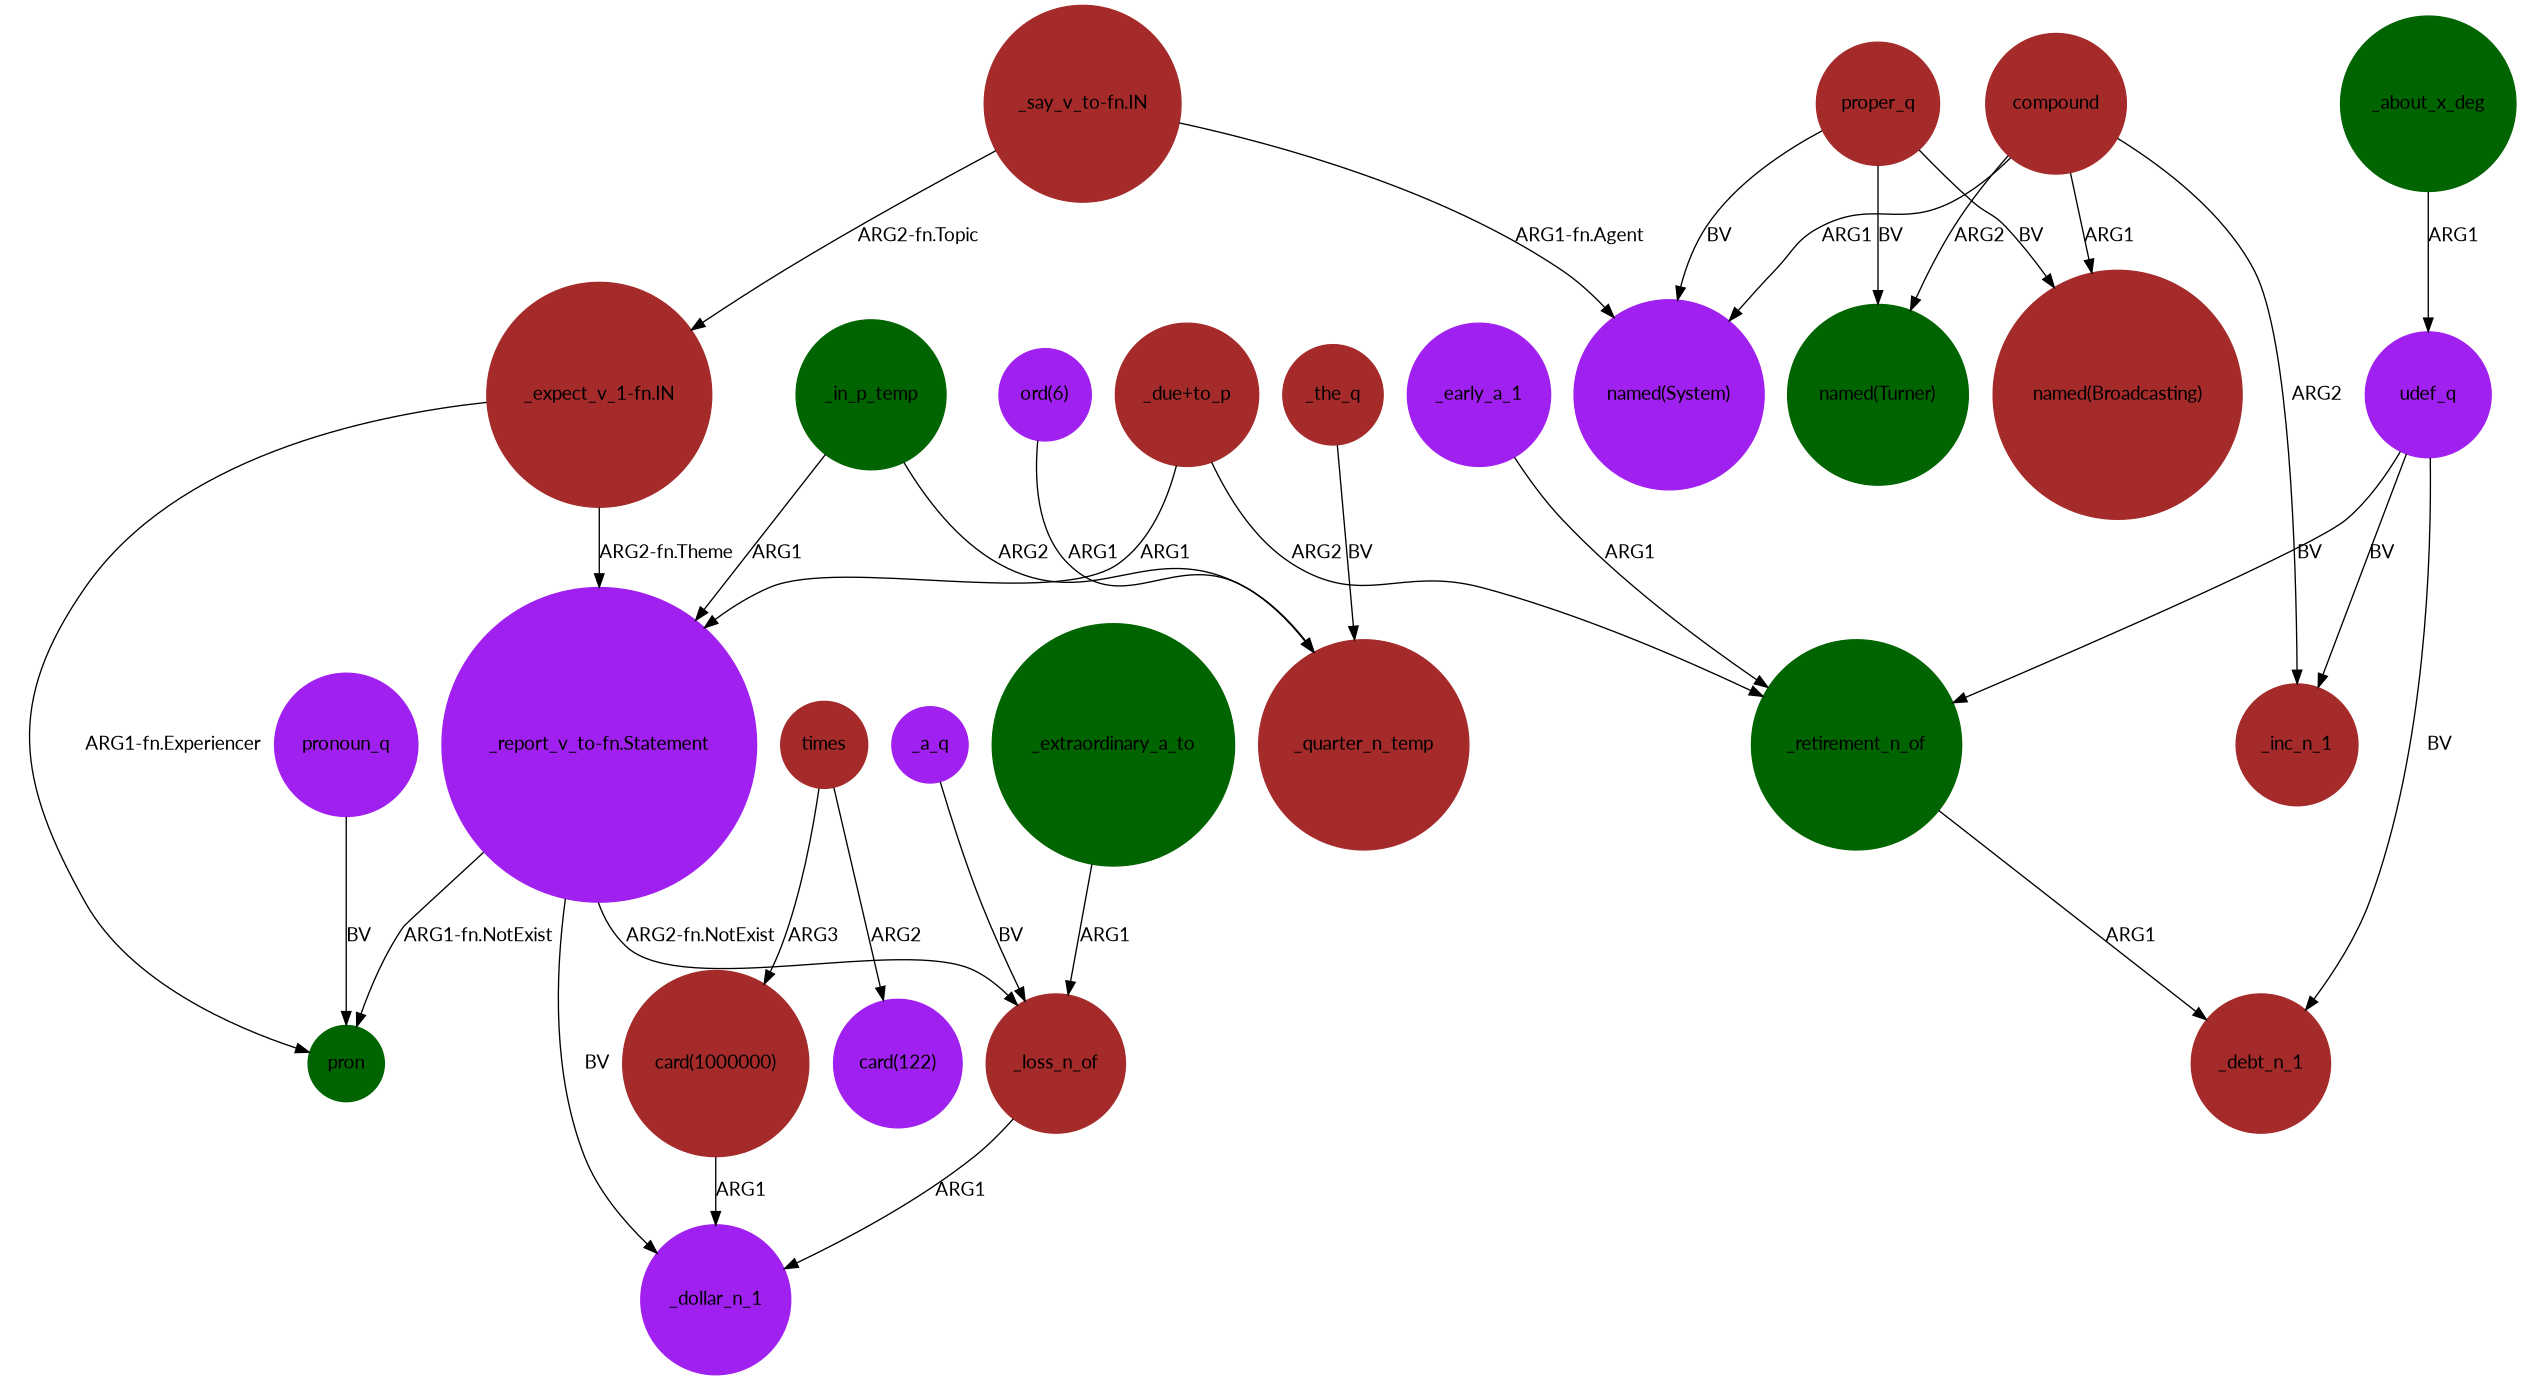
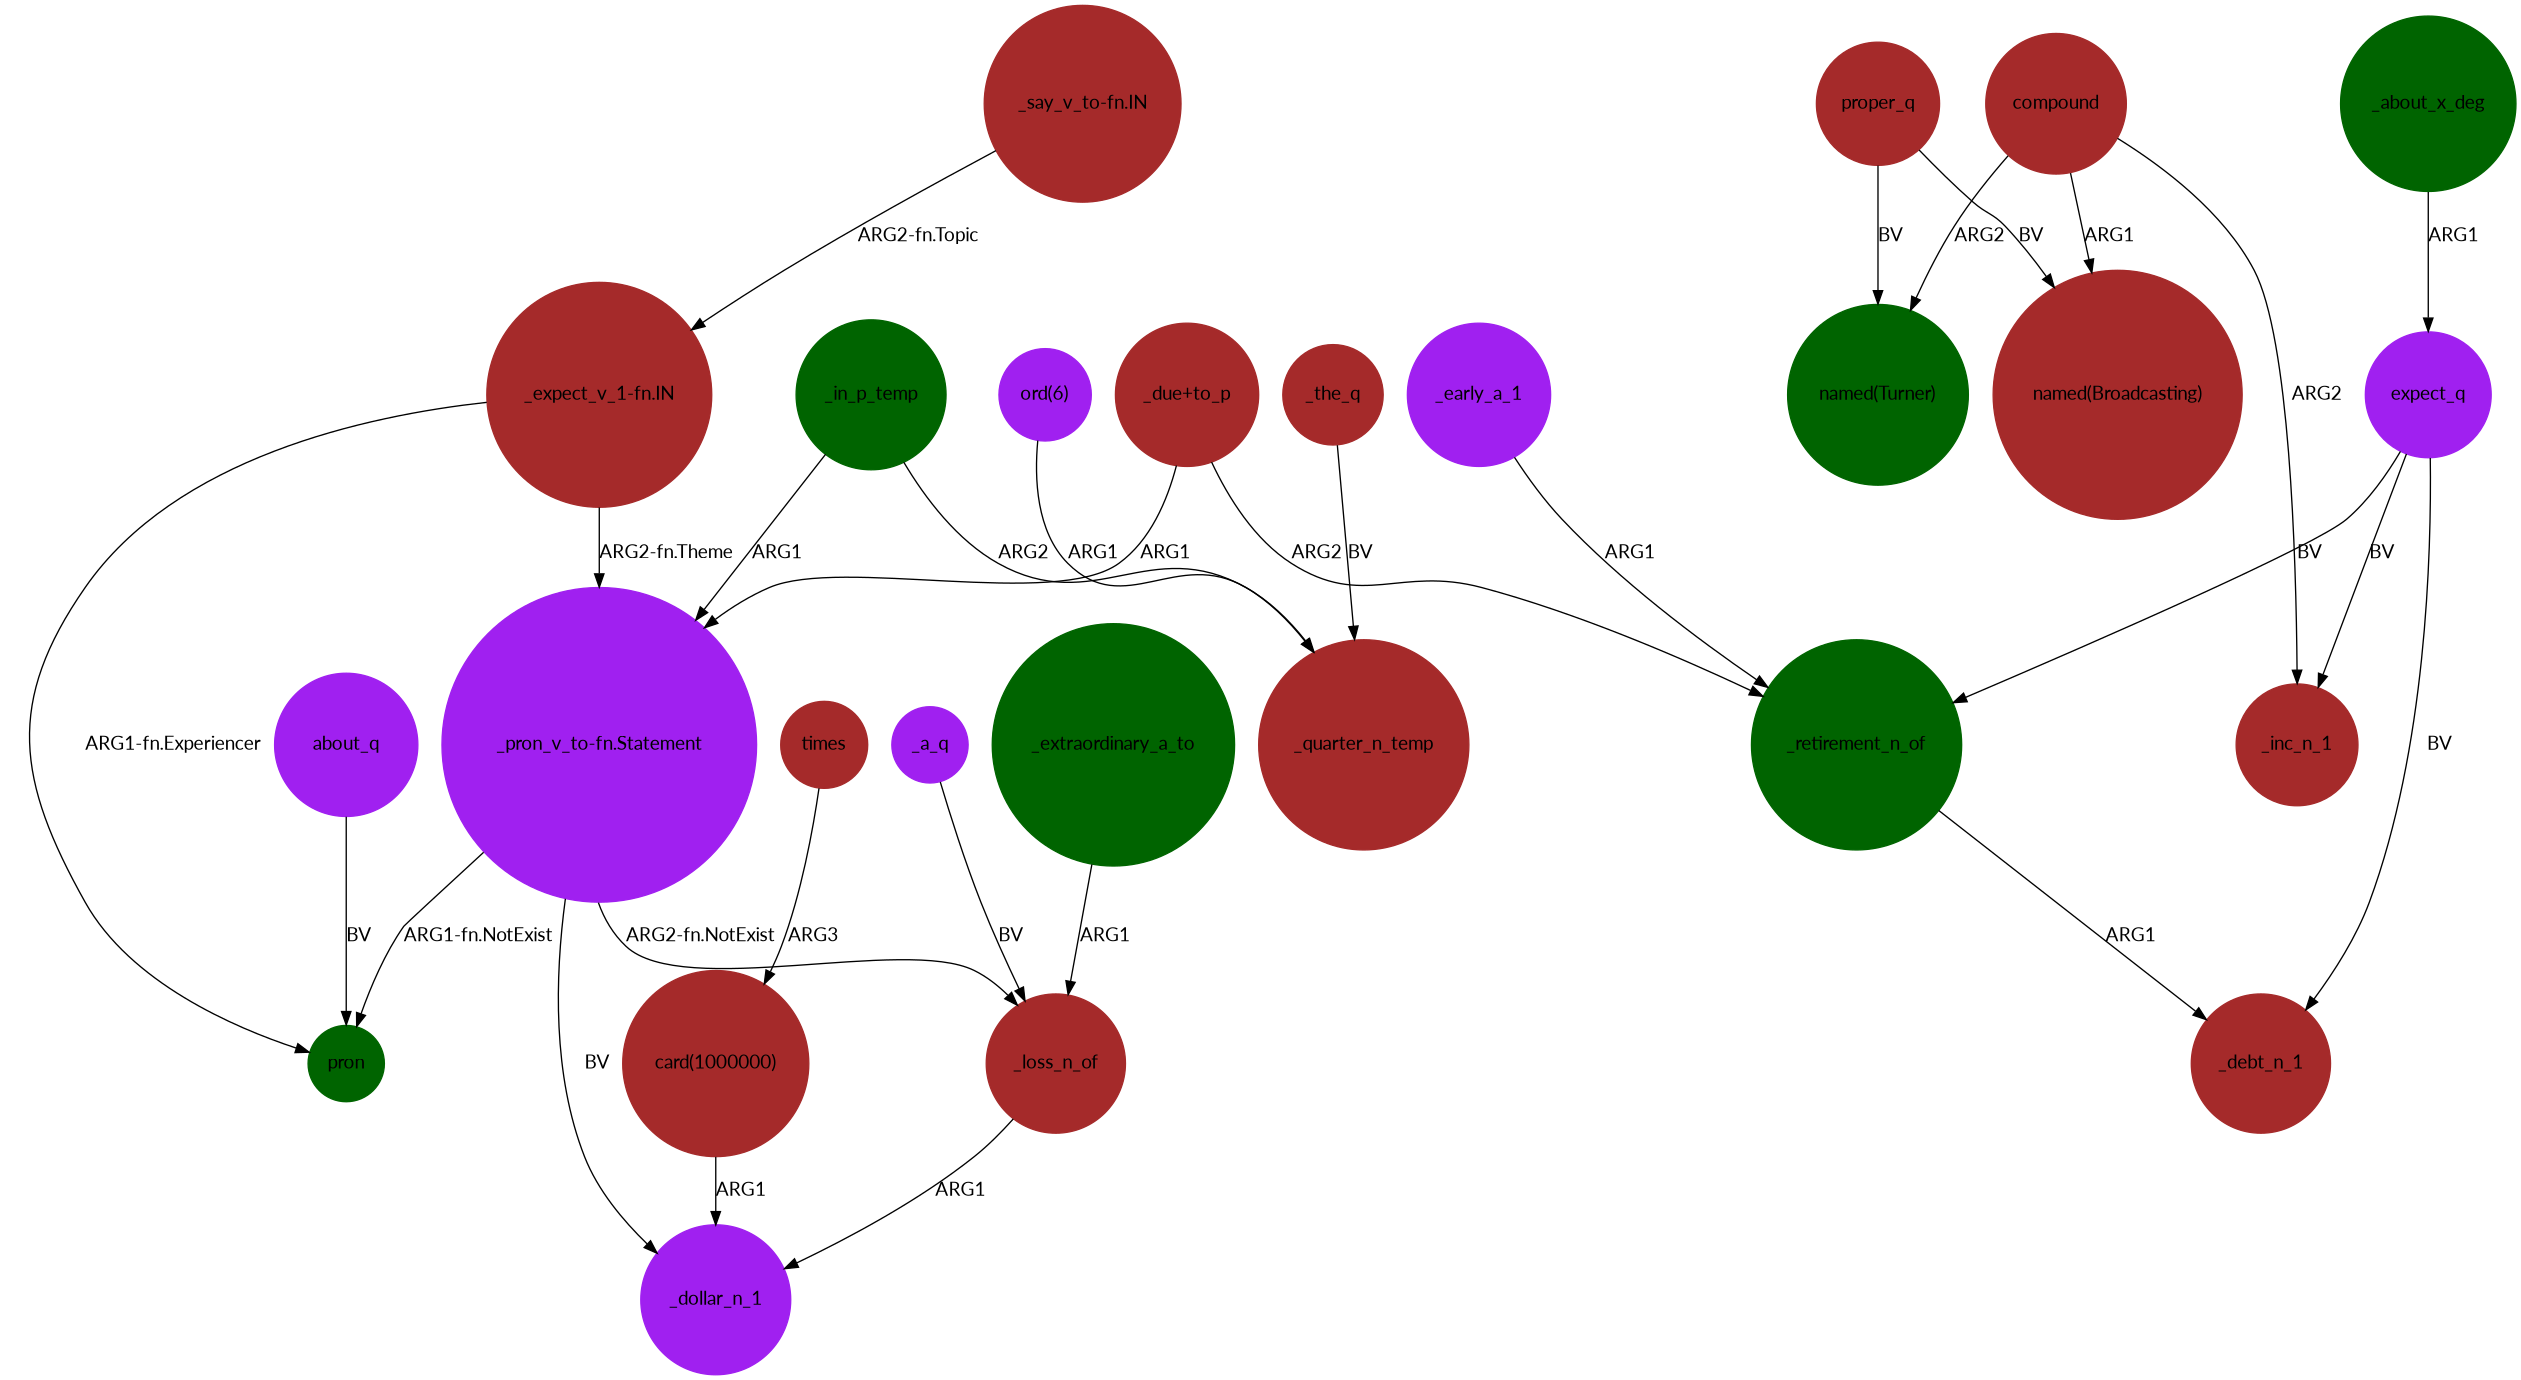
(1669, 395) -> none
(2428, 395) -> (2428, 395)
(346, 745) -> (346, 745)
(599, 745) -> (599, 745)
(898, 1064) -> none
